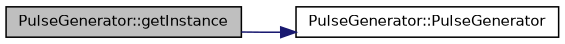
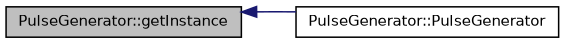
(261, 32) -> (276, 12)
